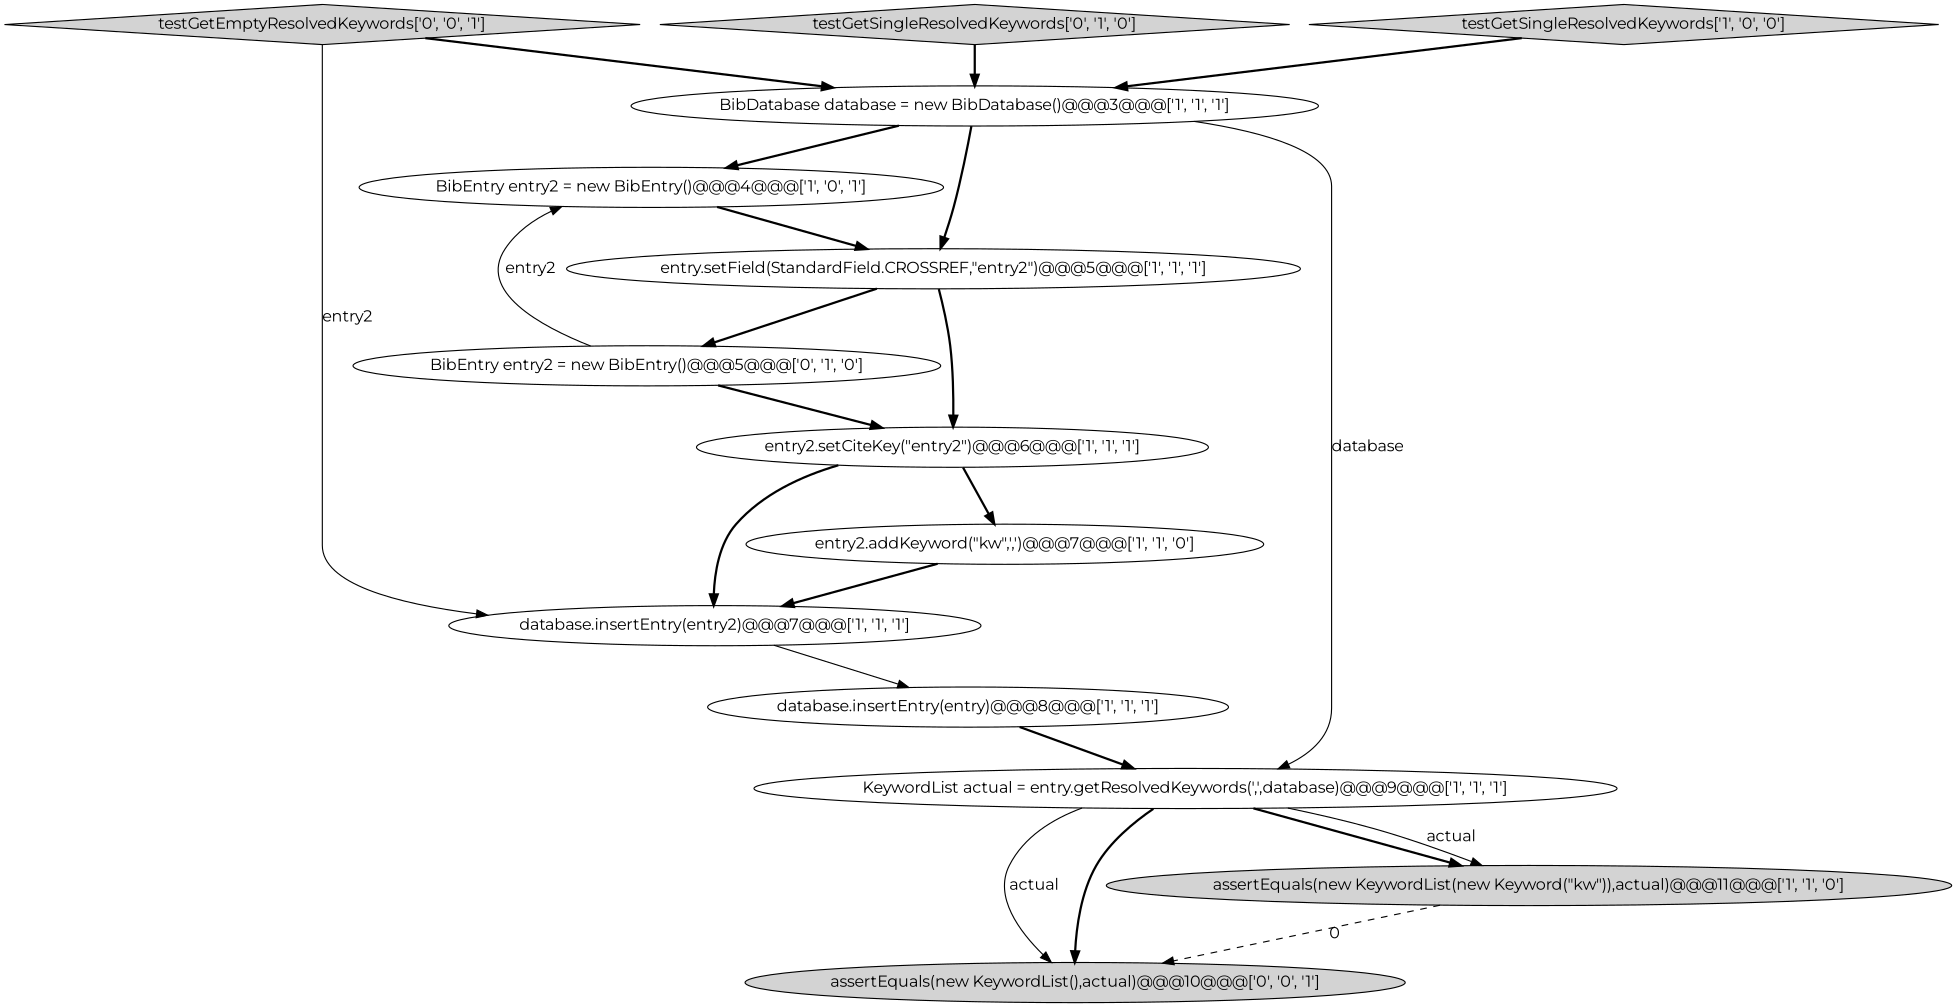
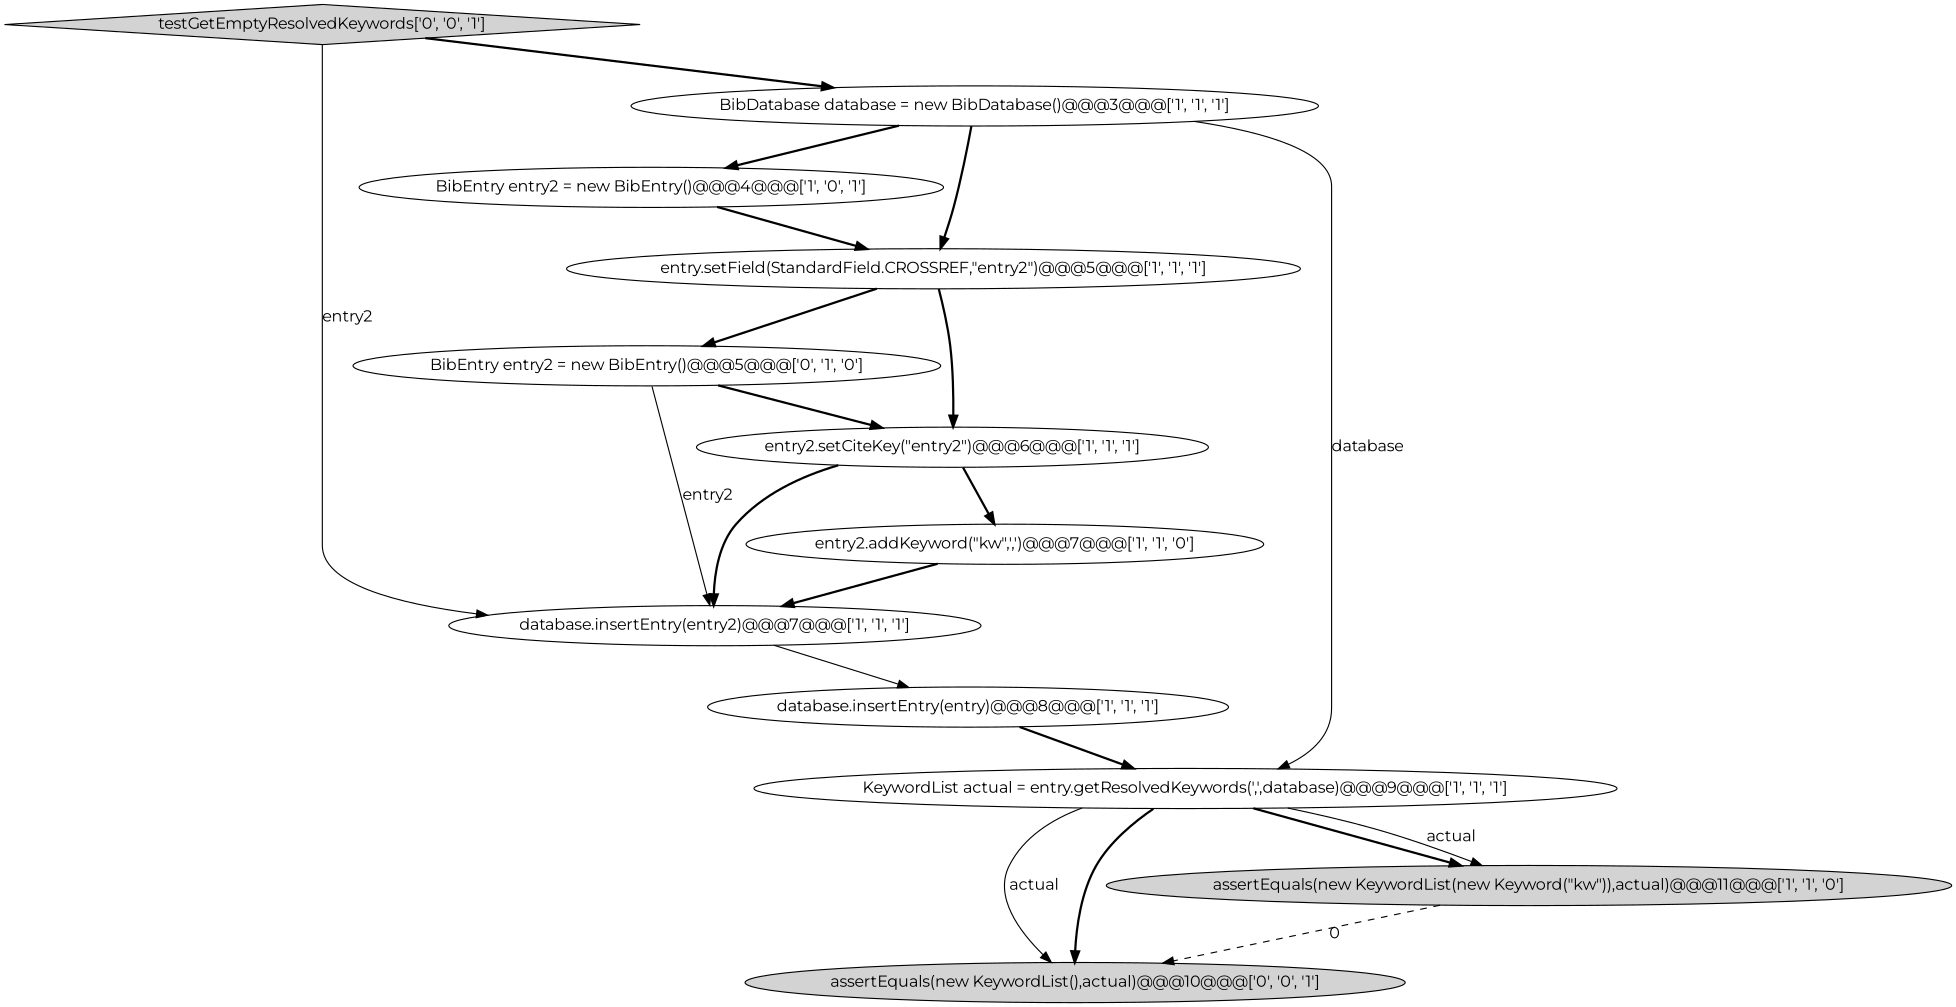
(975, 25) -> none
(1624, 25) -> none
(505, 290) -> (679, 490)
